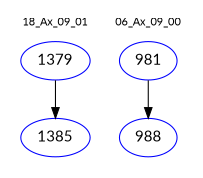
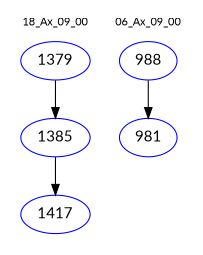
(55, 23) -> (55, 23)
(148, 94) -> (148, 94)
none -> (55, 214)
